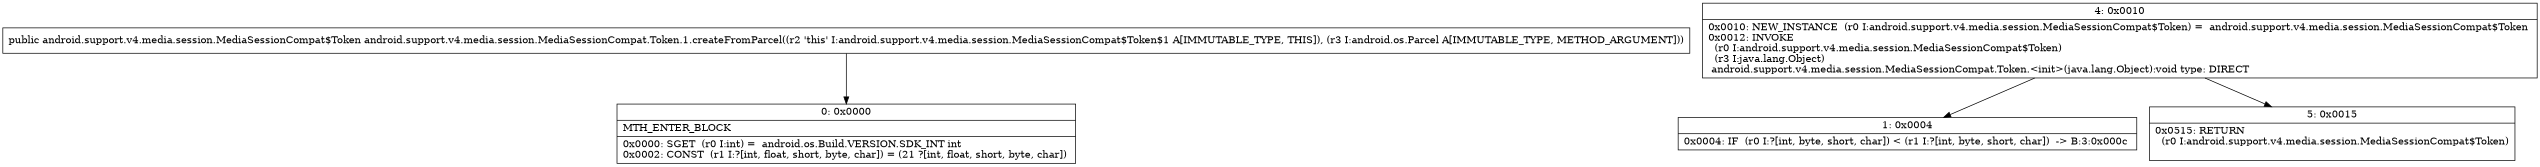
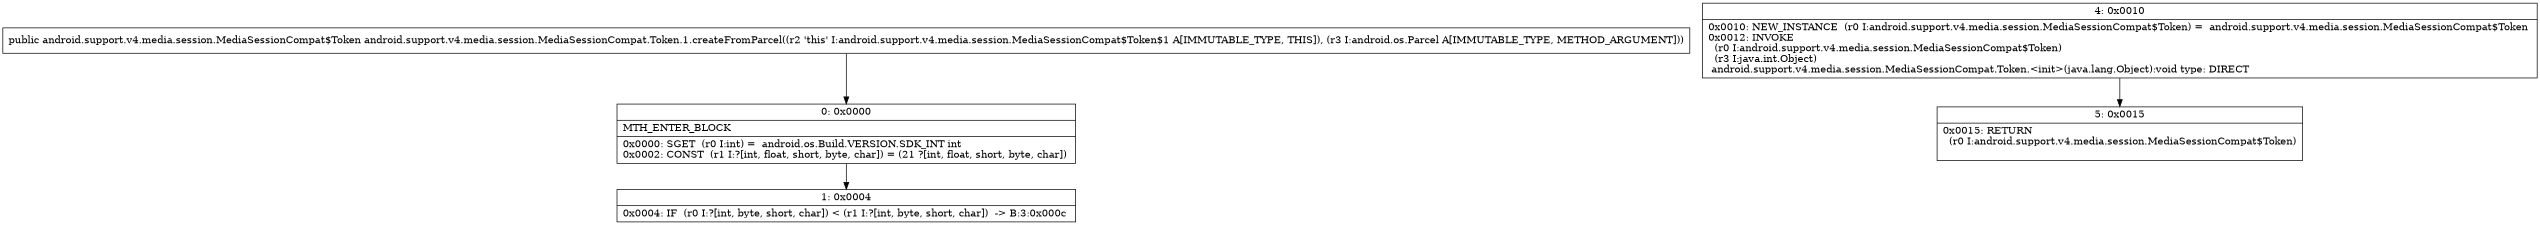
(1767, 59) -> (1762, 59)
(1992, 96) -> (846, 173)
(2203, 131) -> (1991, 131)
